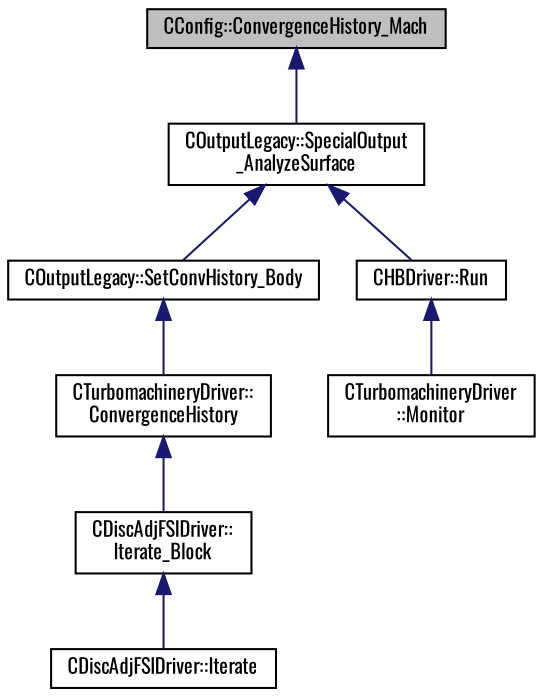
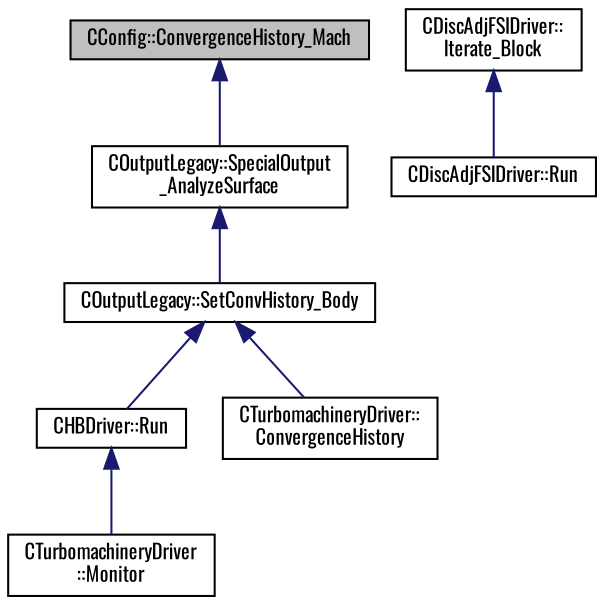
(378, 230) -> (159, 373)
(164, 485) -> none
(164, 669) -> (494, 177)
